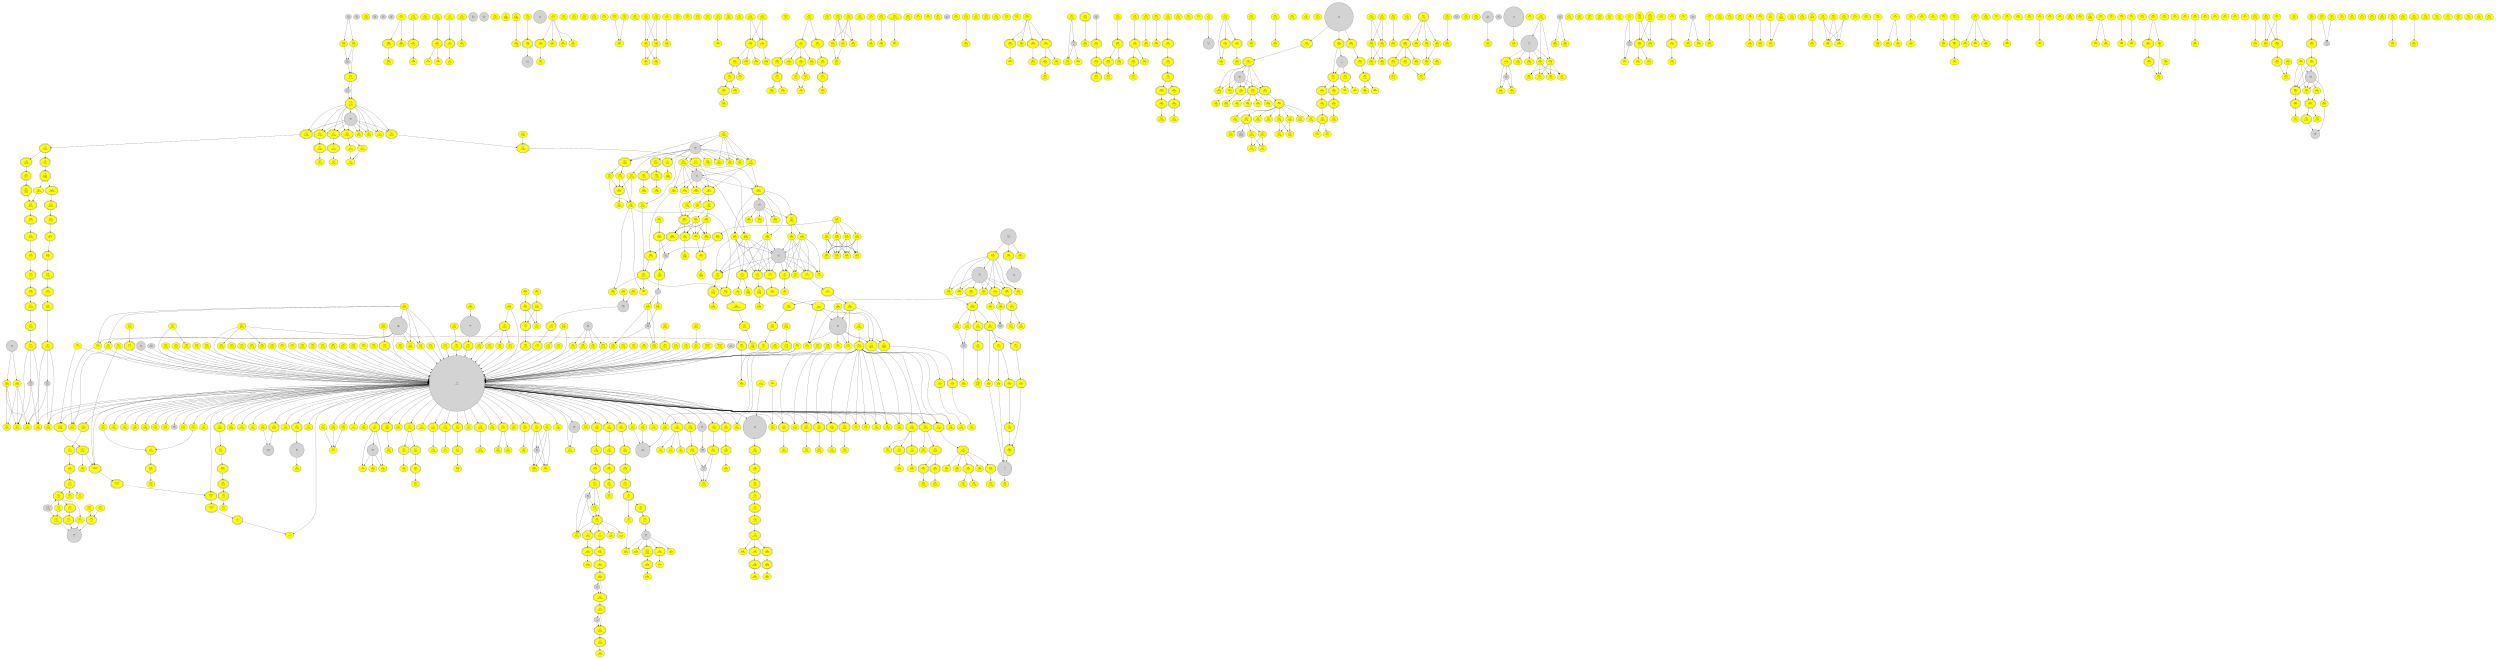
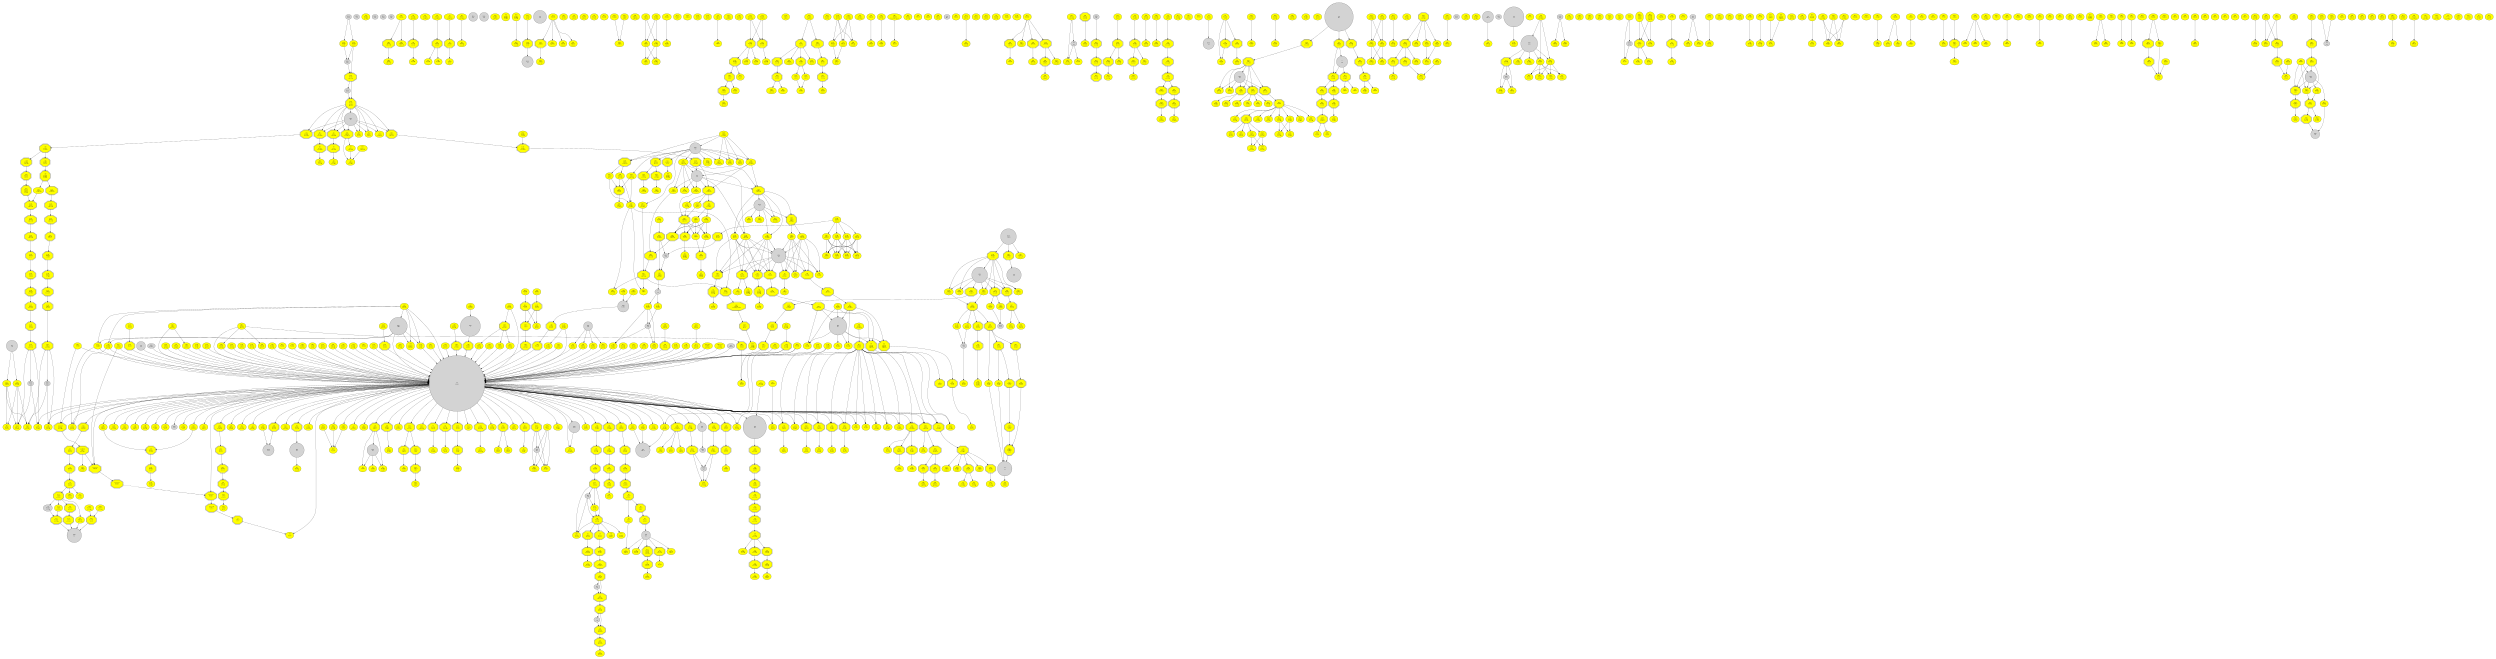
(1241, 134) -> (1241, 134)
(355, 141) -> (344, 149)
(961, 427) -> none
(53, 503) -> (53, 502)
